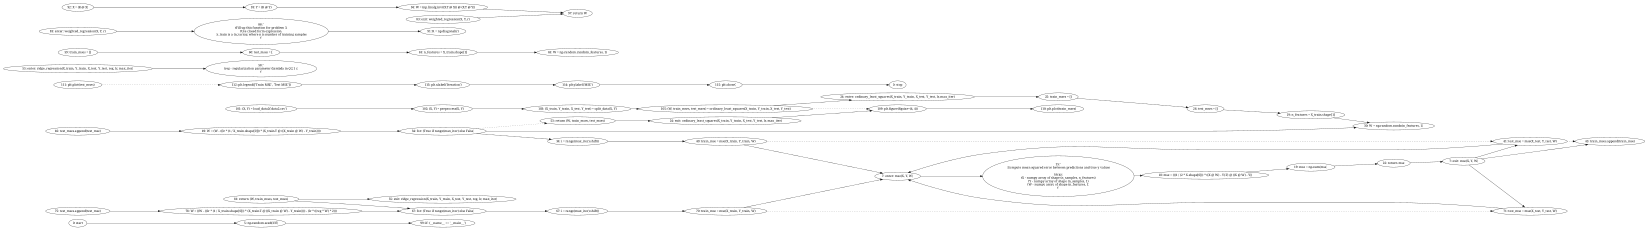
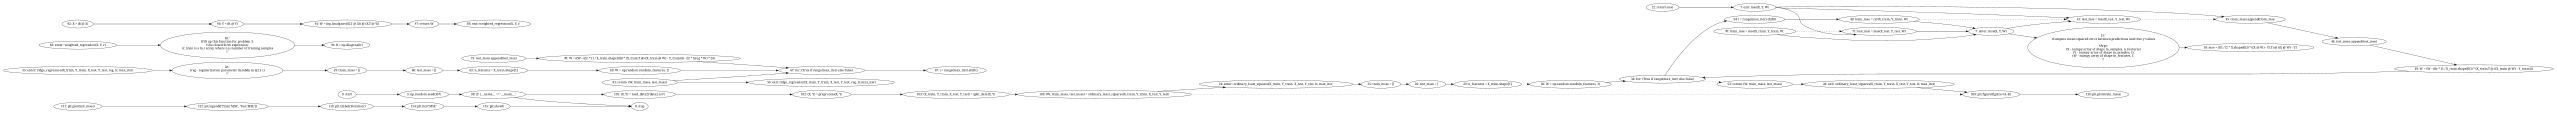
(519, 16) -> (447, 24)
none -> (2301, 30)
none -> (304, 70)
none -> (728, 70)
(160, 85) -> (143, 106)
(578, 85) -> (424, 106)
none -> (564, 94)
none -> (572, 103)
(1350, 120) -> (1524, 84)
(920, 131) -> (1615, 82)
(726, 141) -> (1879, 19)
(1205, 150) -> (2038, 24)
(1311, 167) -> none
(645, 211) -> none
